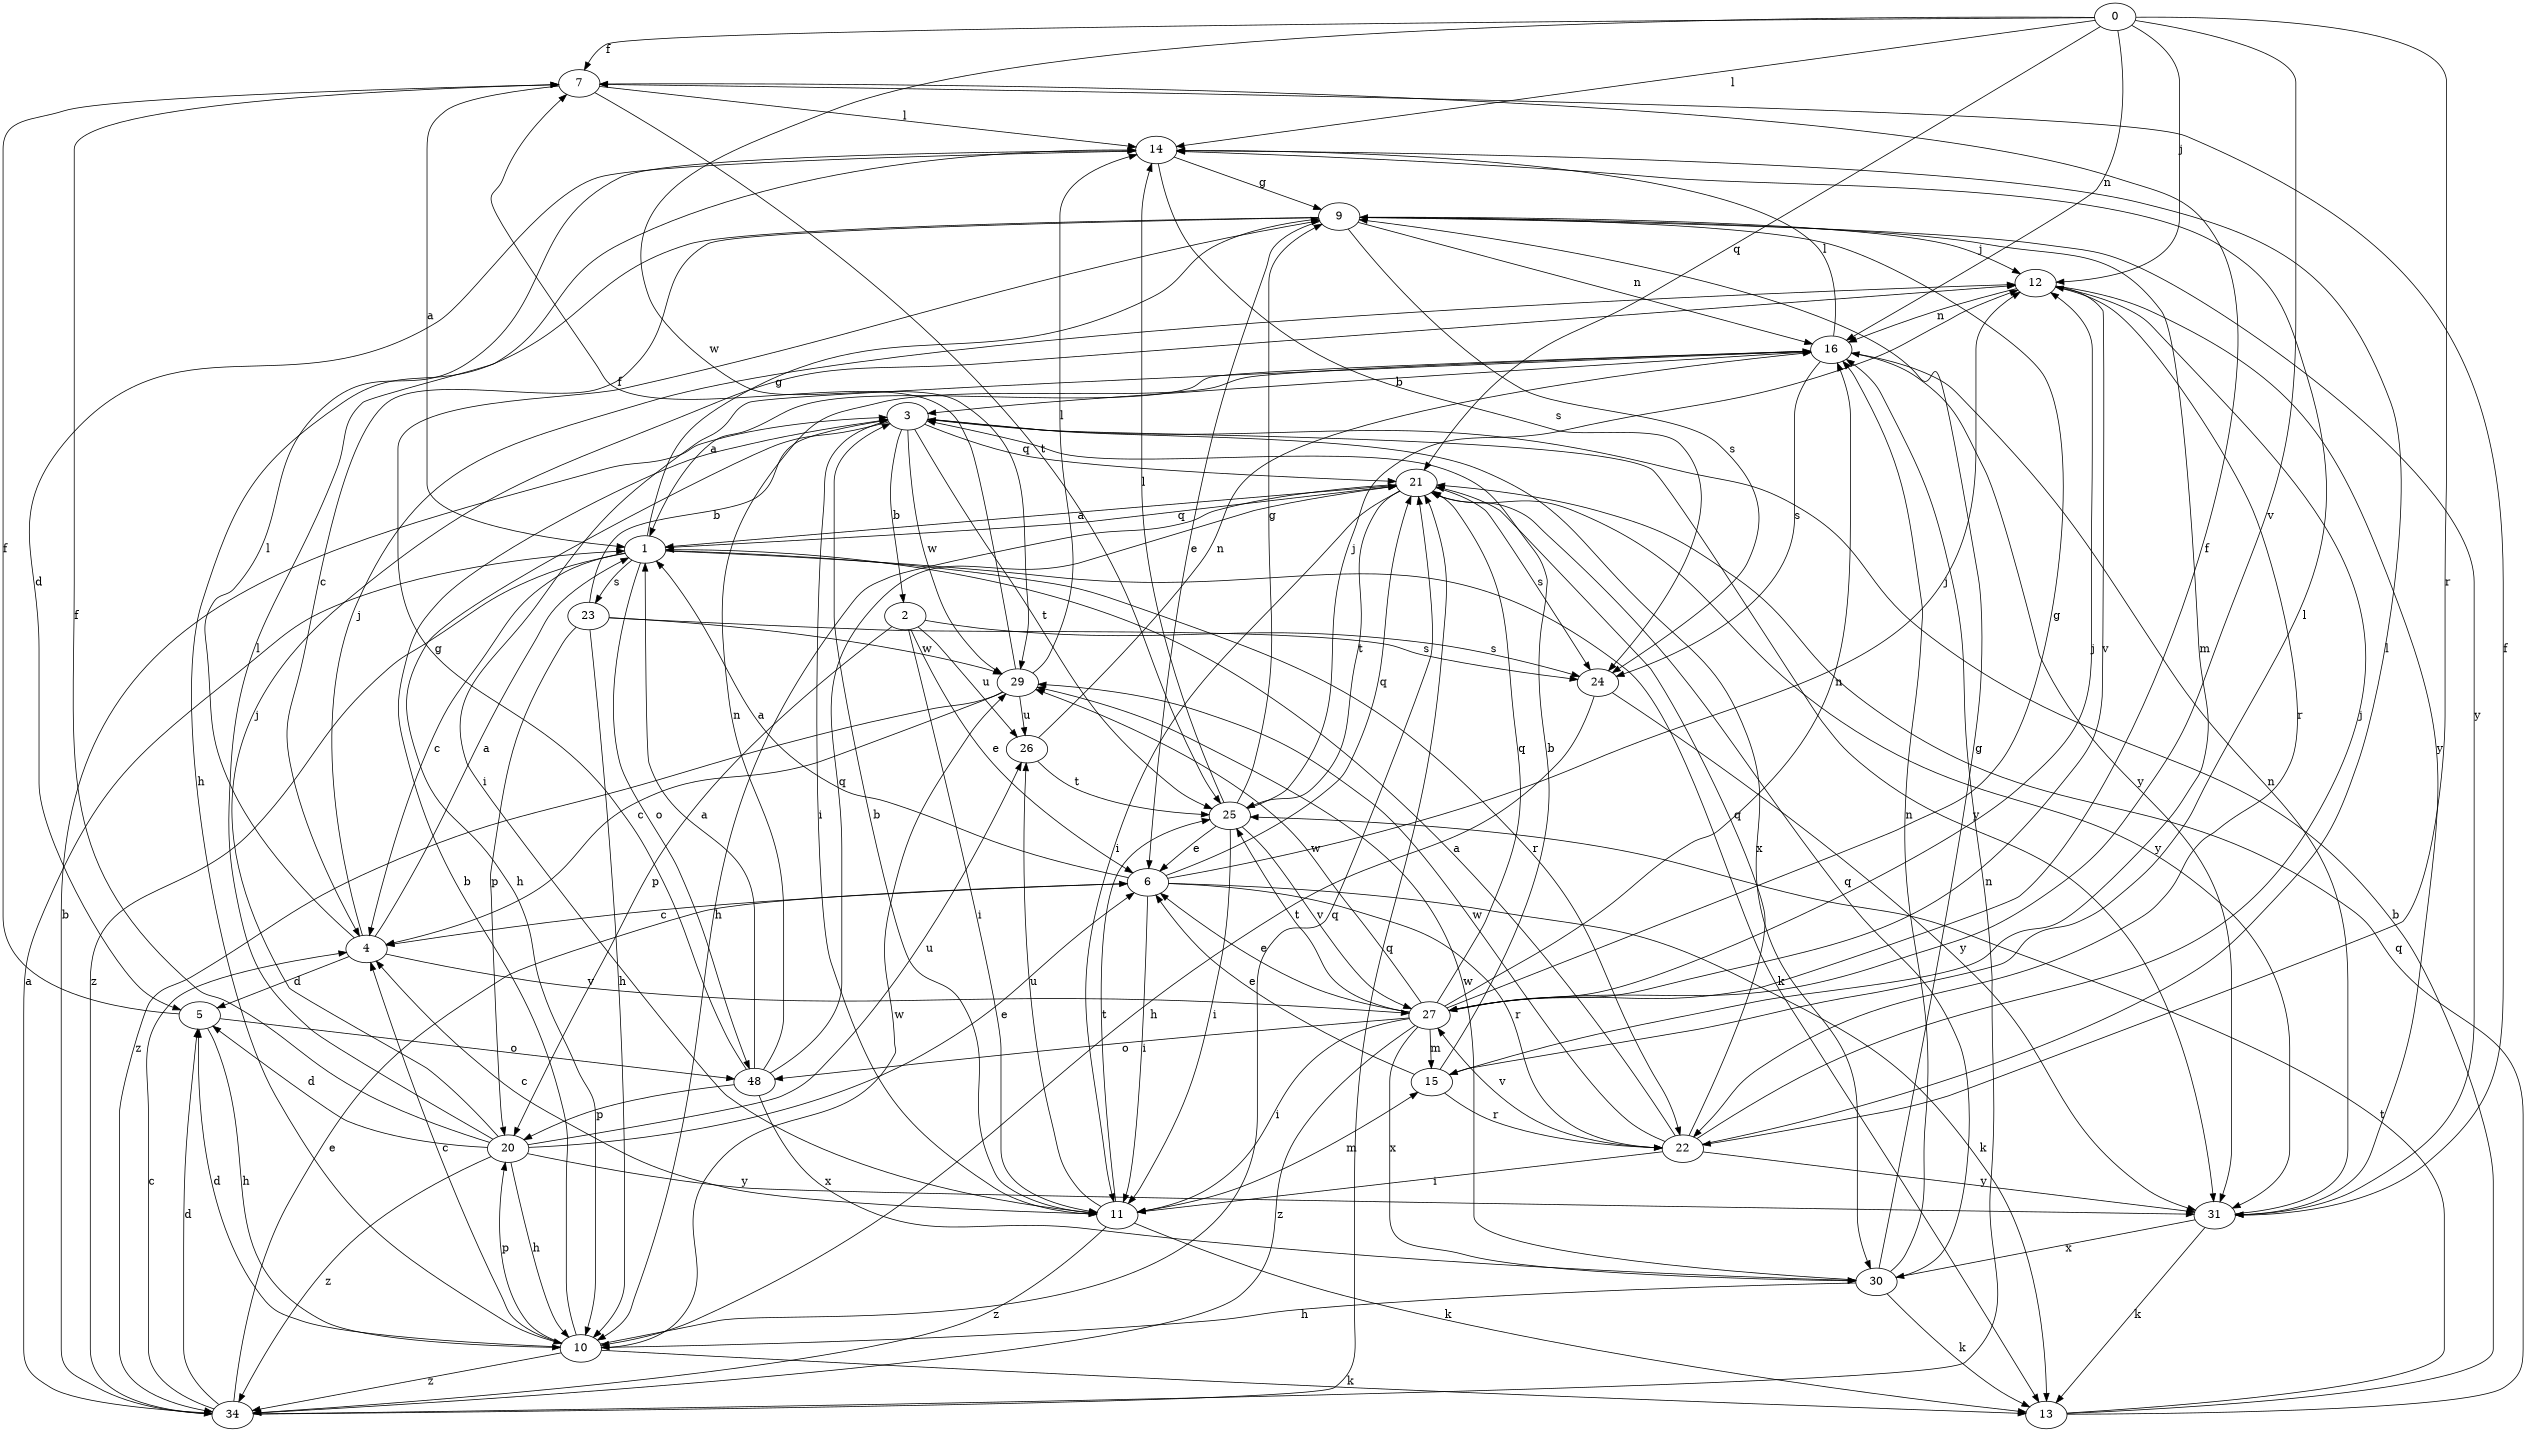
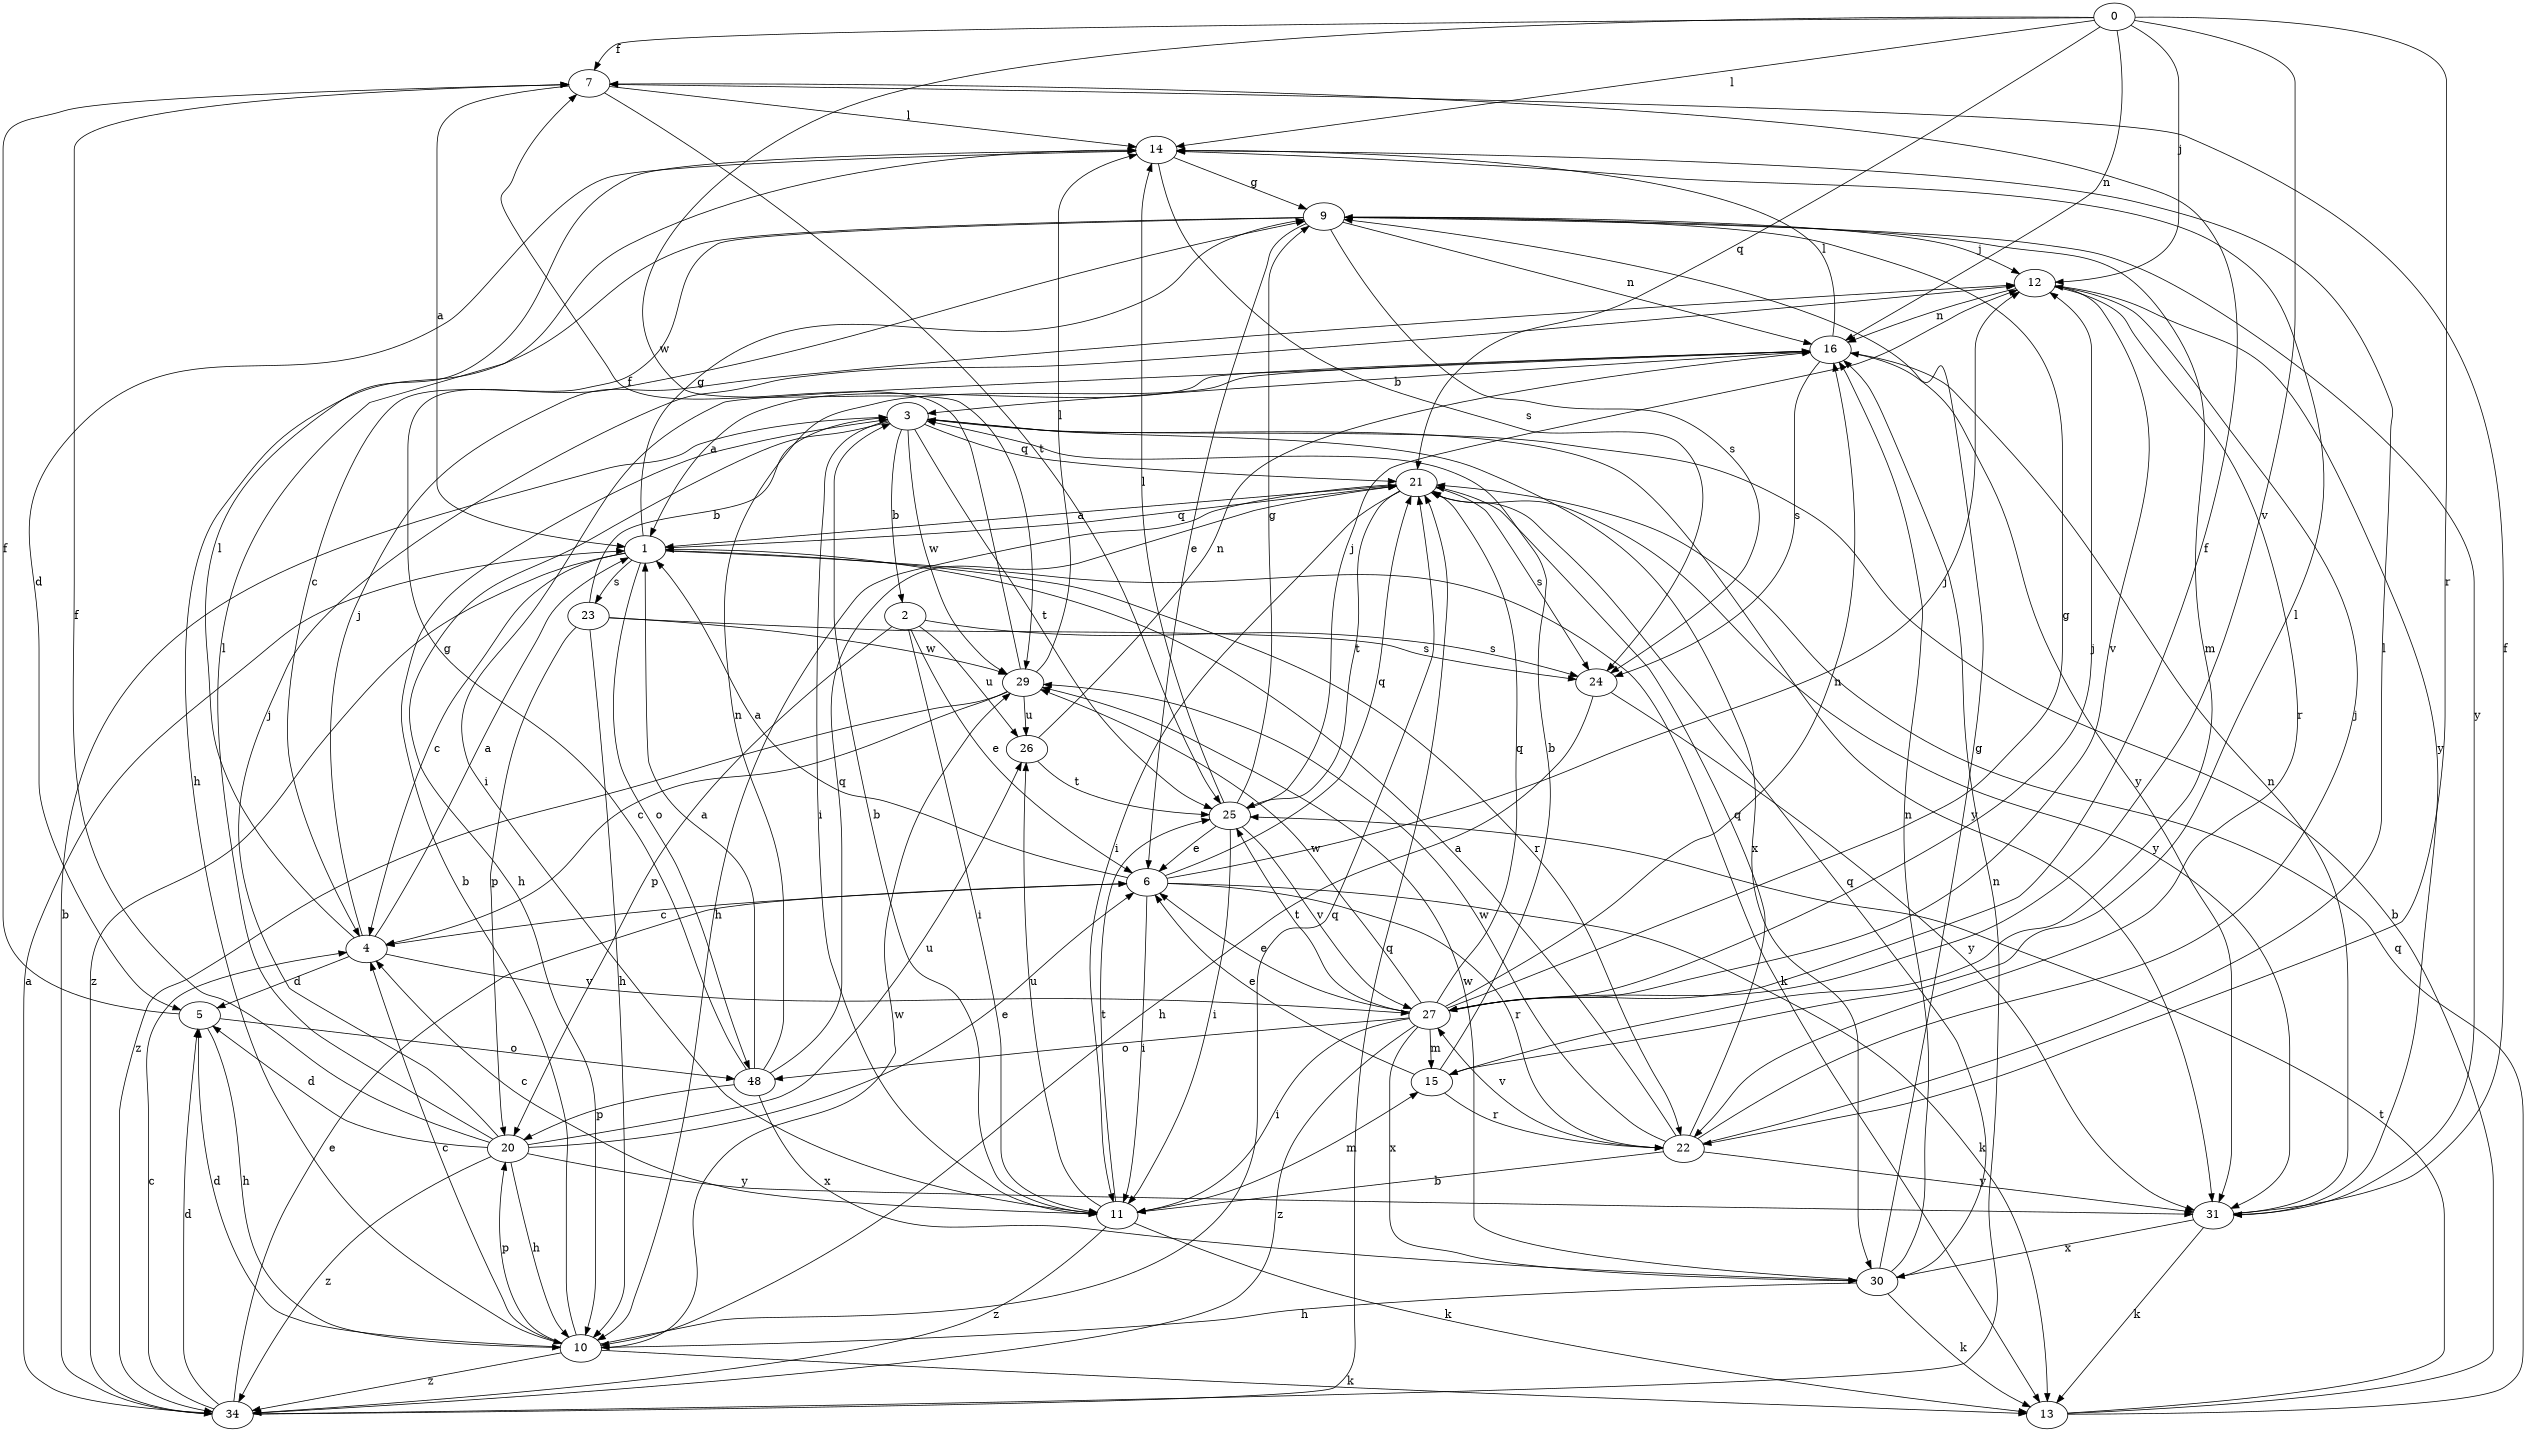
(1435, 1182) -> (1438, 1182)
